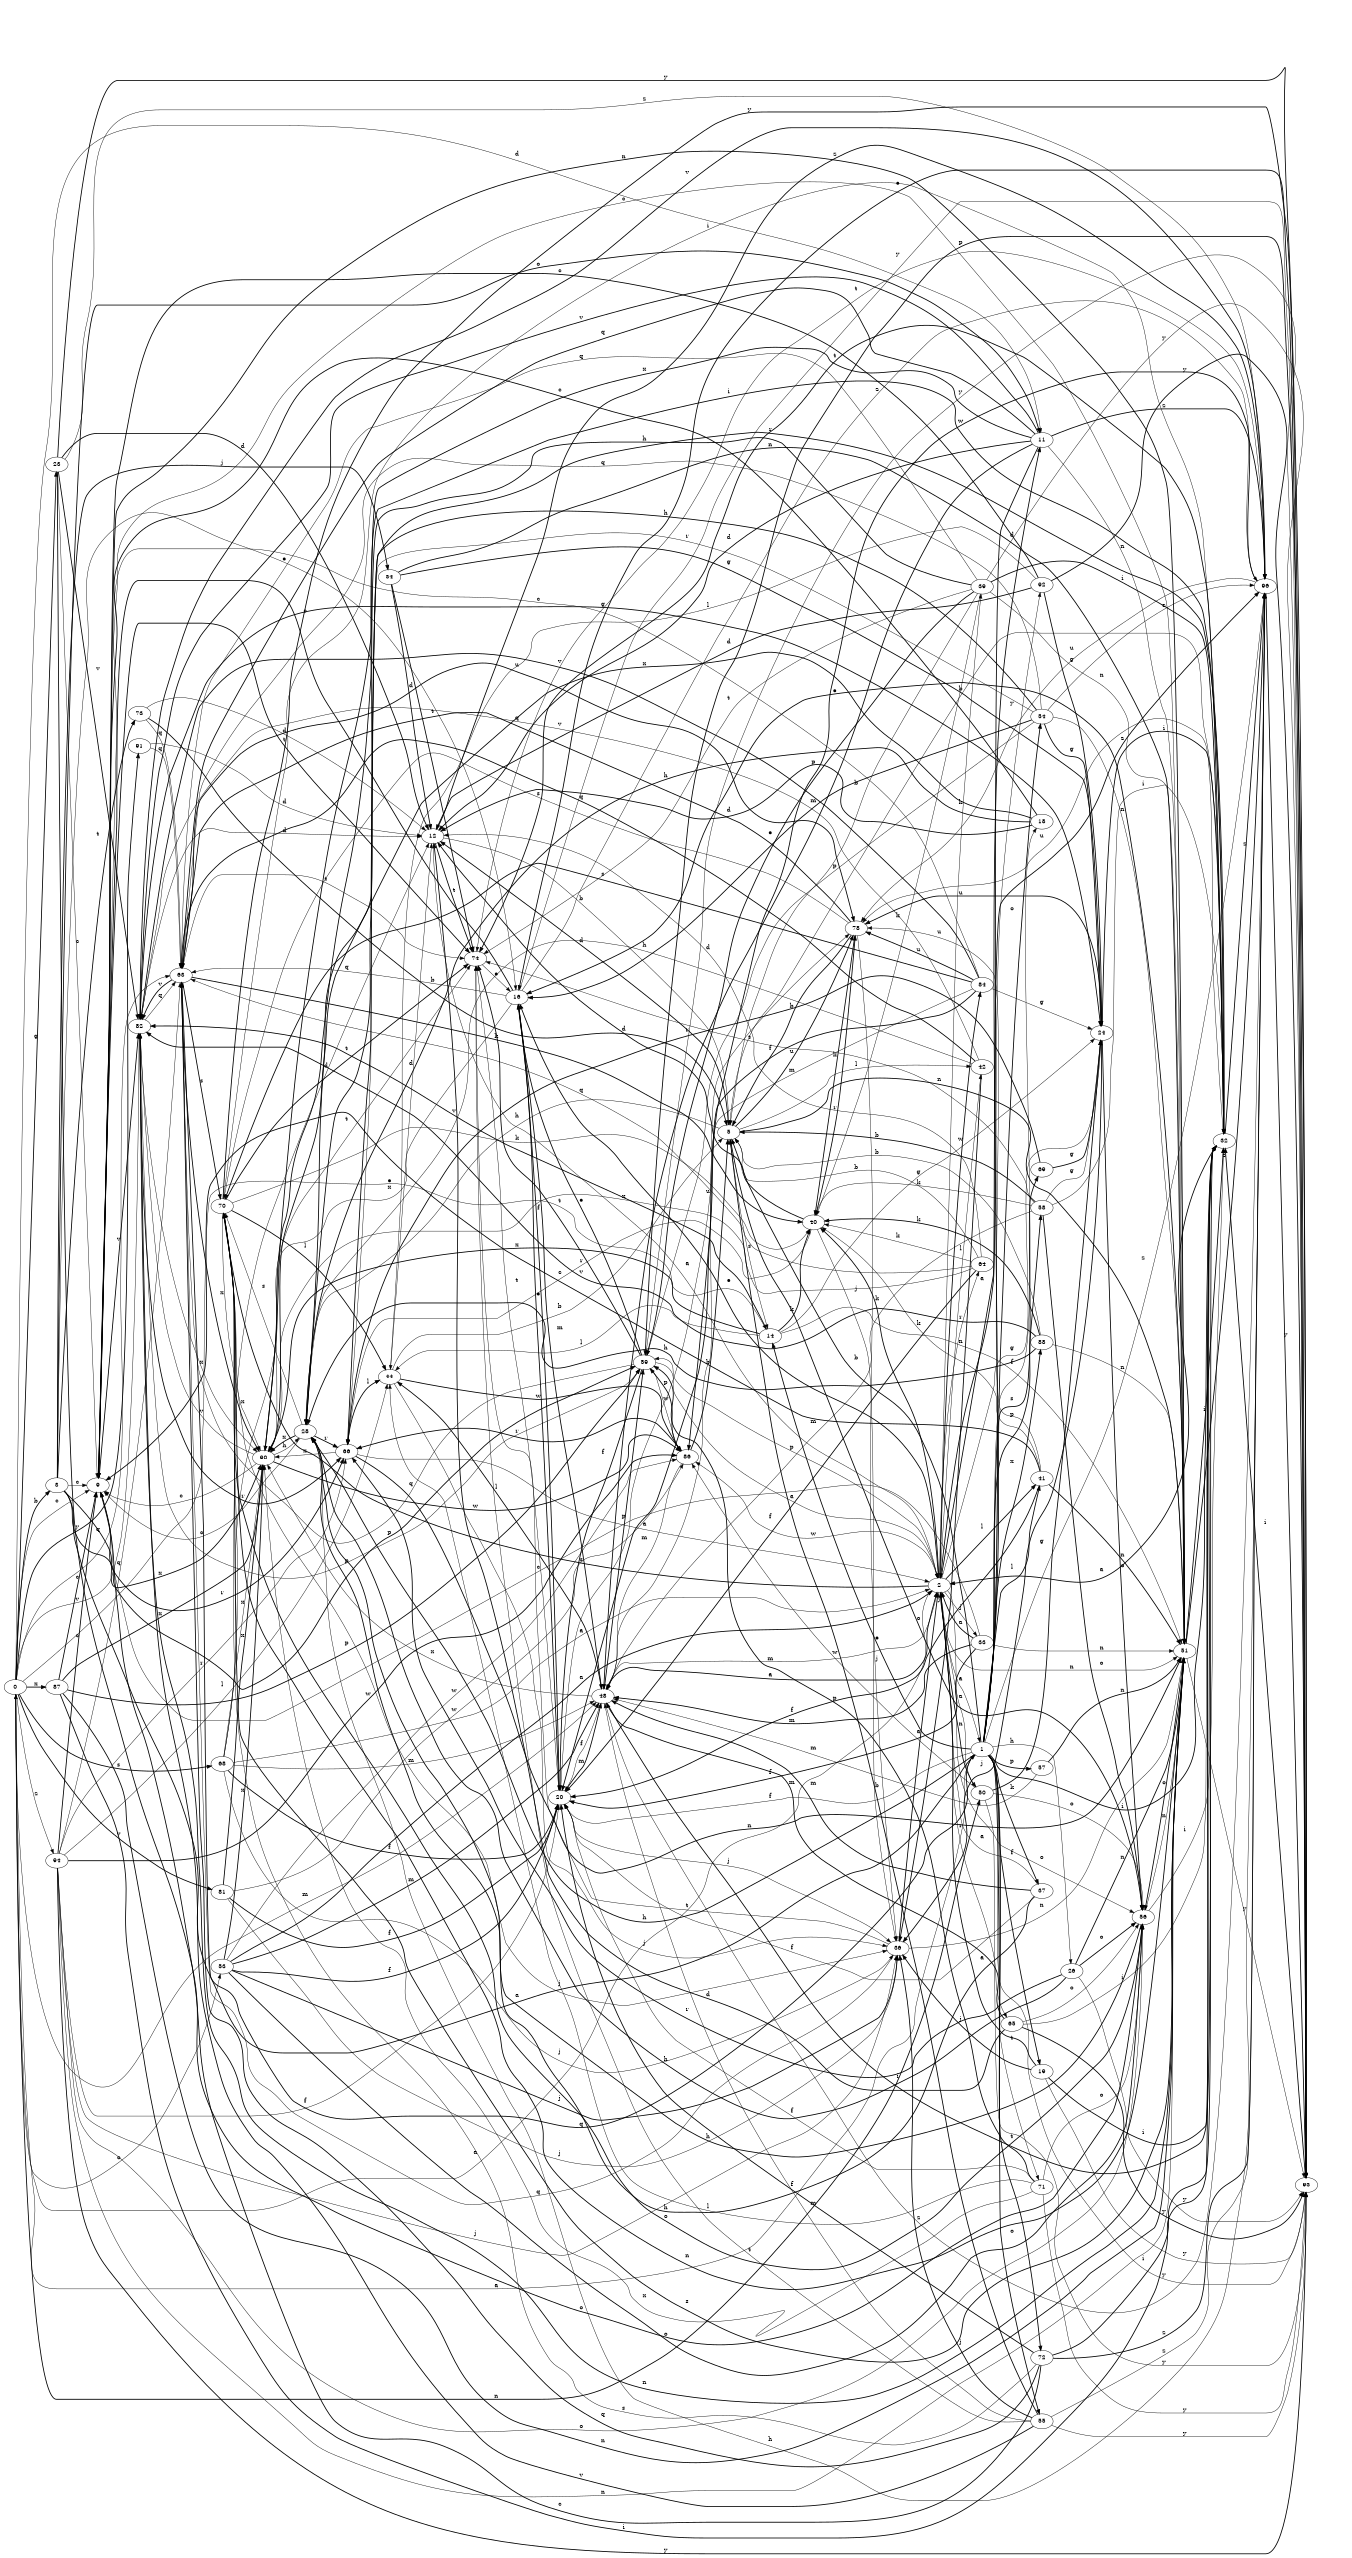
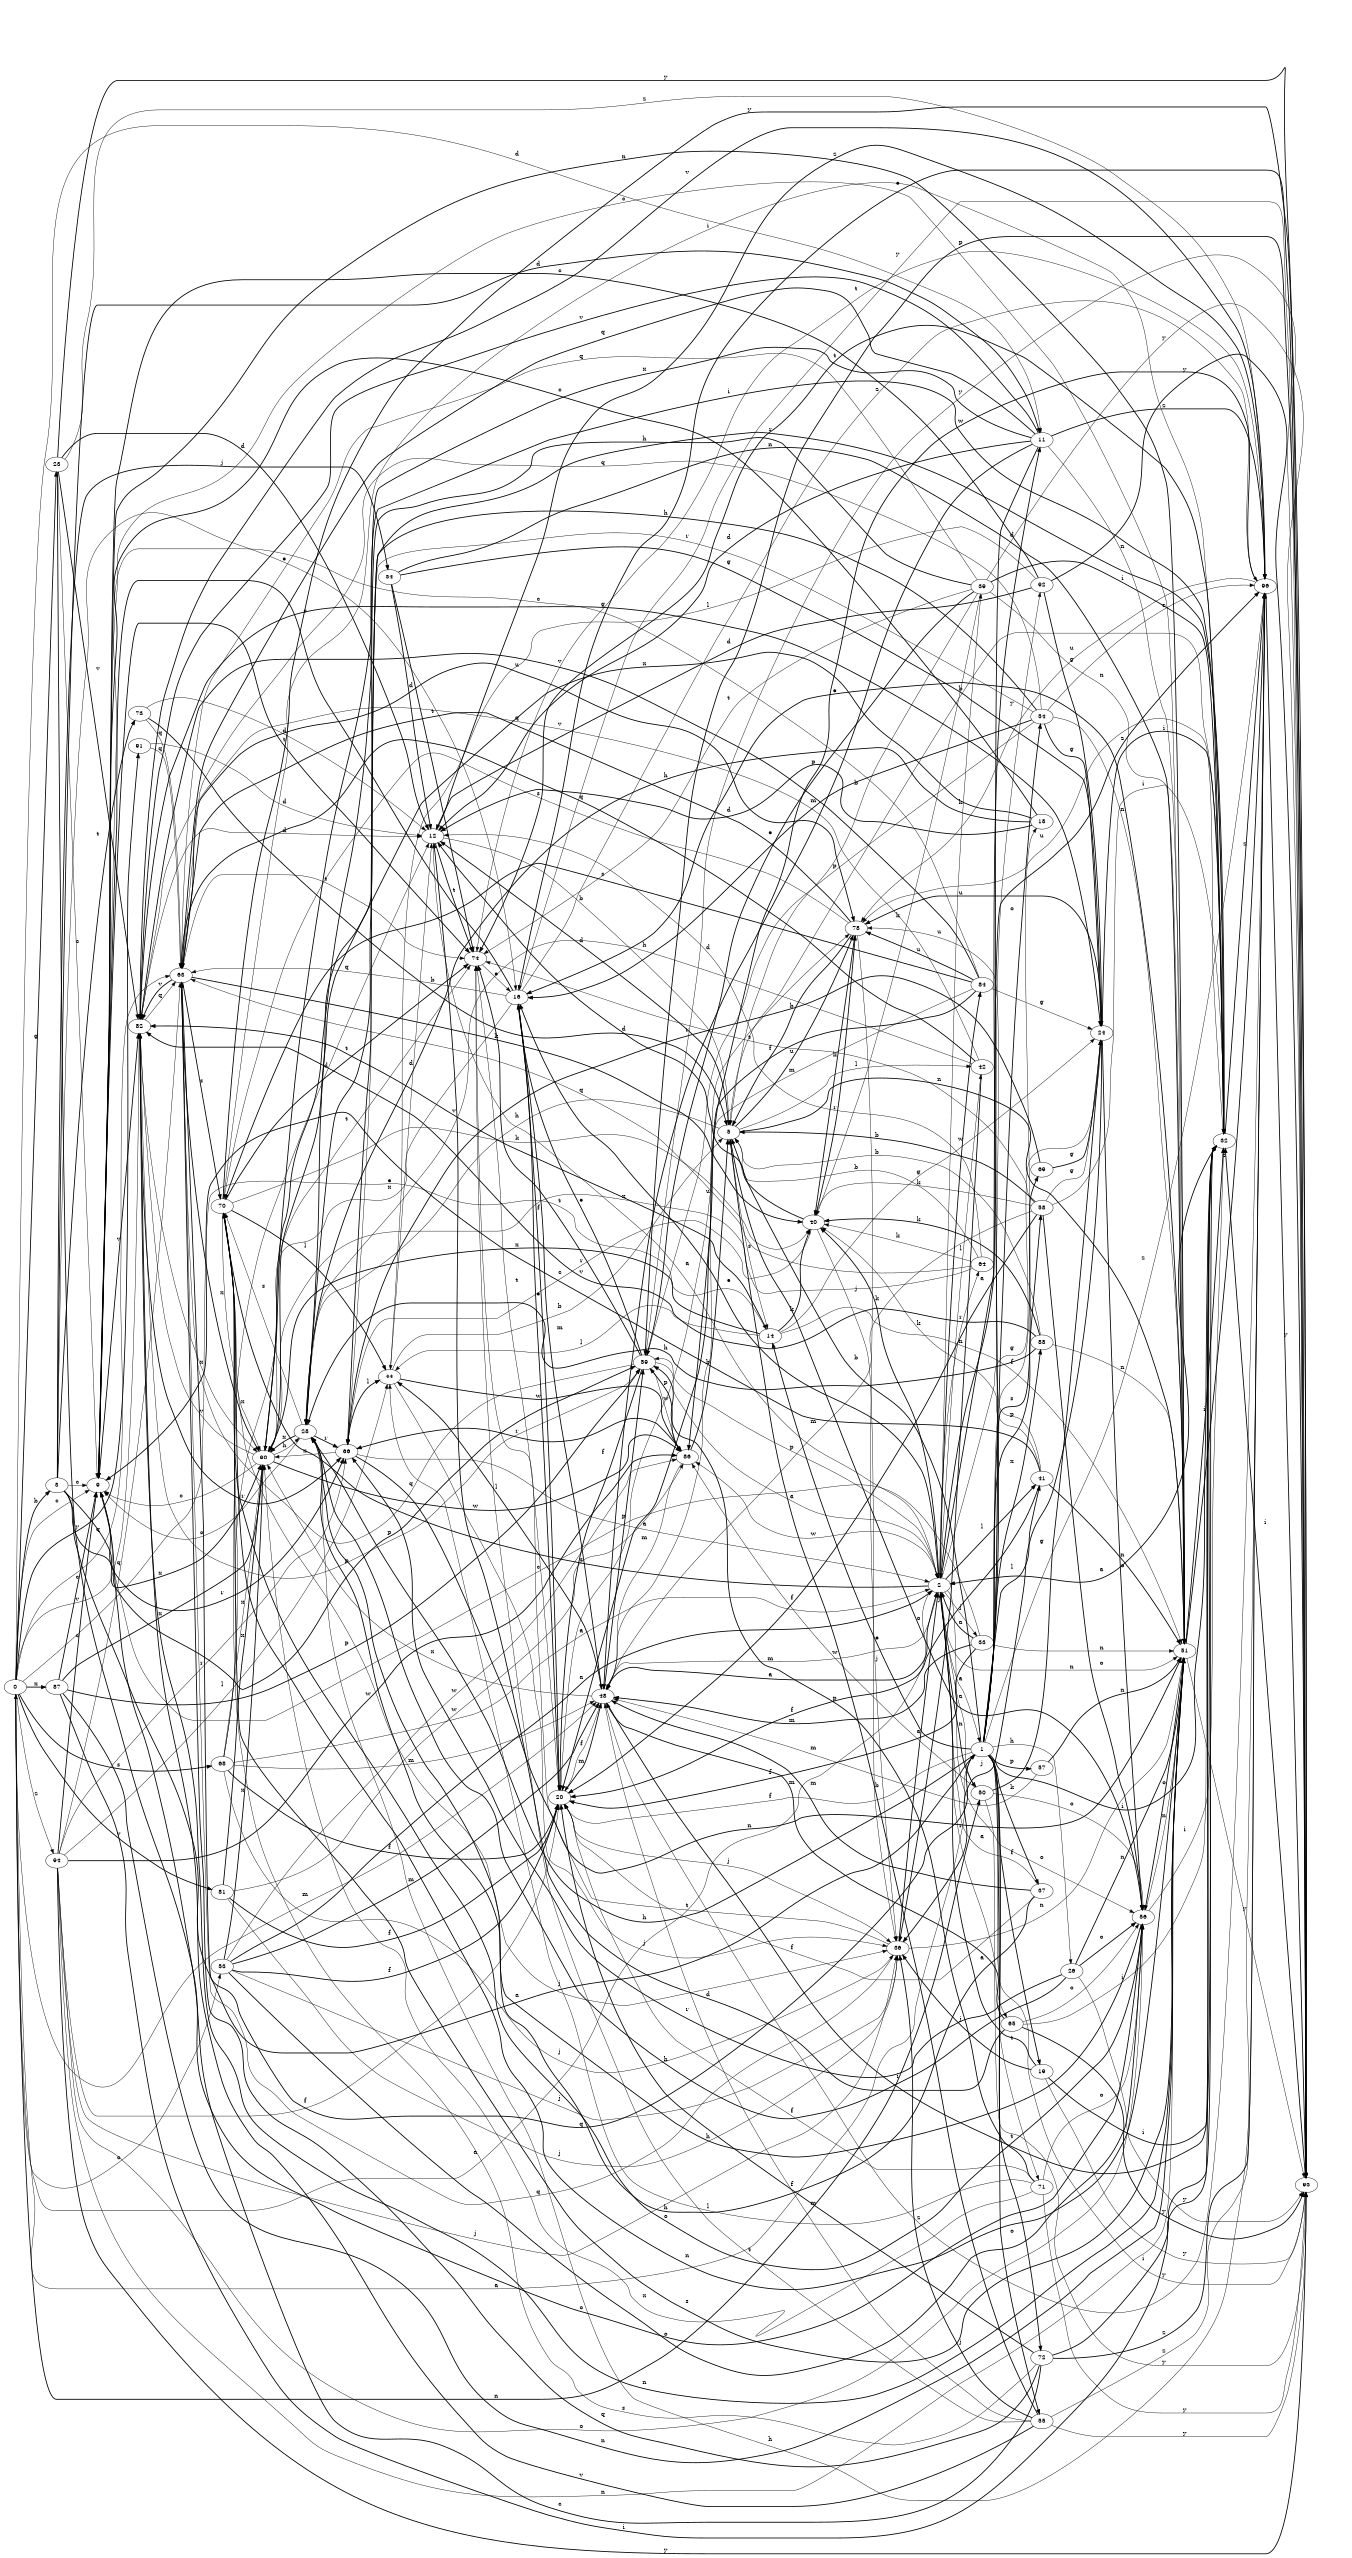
(538, 264) -> (538, 264)
(783, 1517) -> (833, 1551)
(565, 2108) -> (565, 2108)
